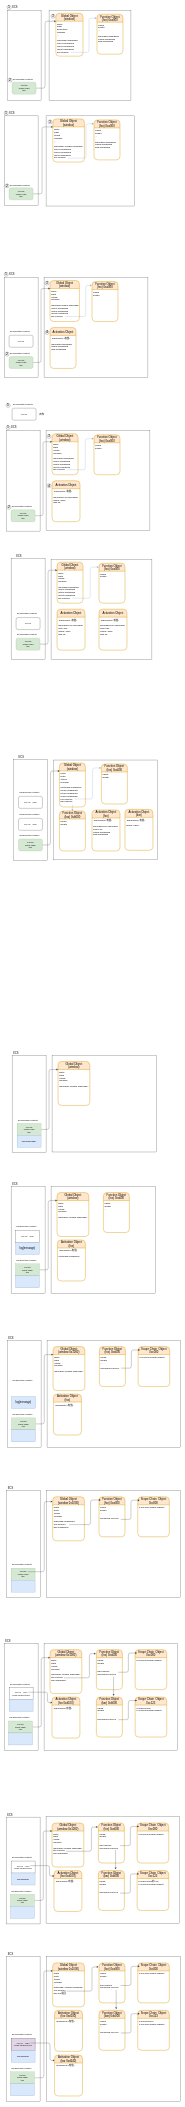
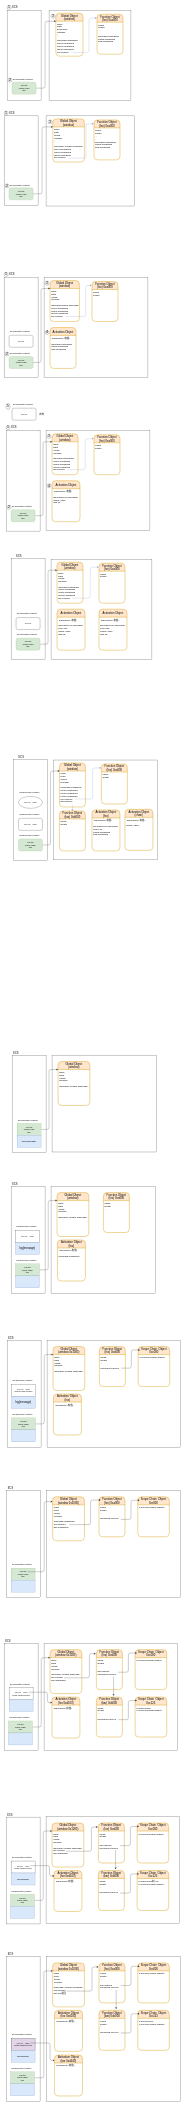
(8, 405) -> (8, 406)
(31, 802) -> (31, 802)
(139, 811) -> (139, 811)
none -> (24, 1391)
